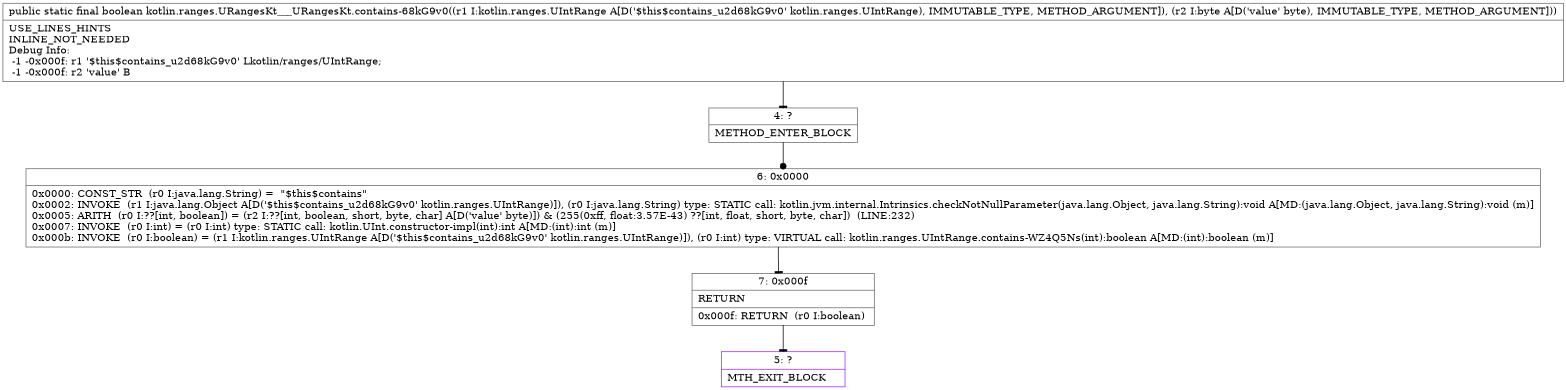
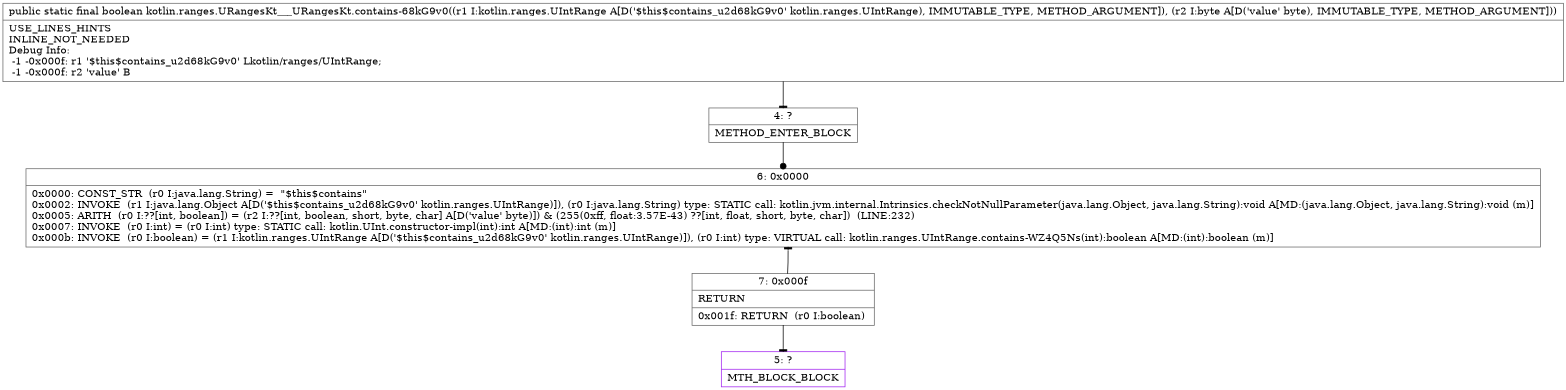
(778, 258) -> (788, 262)
(783, 316) -> (783, 316)
(777, 378) -> (783, 378)
